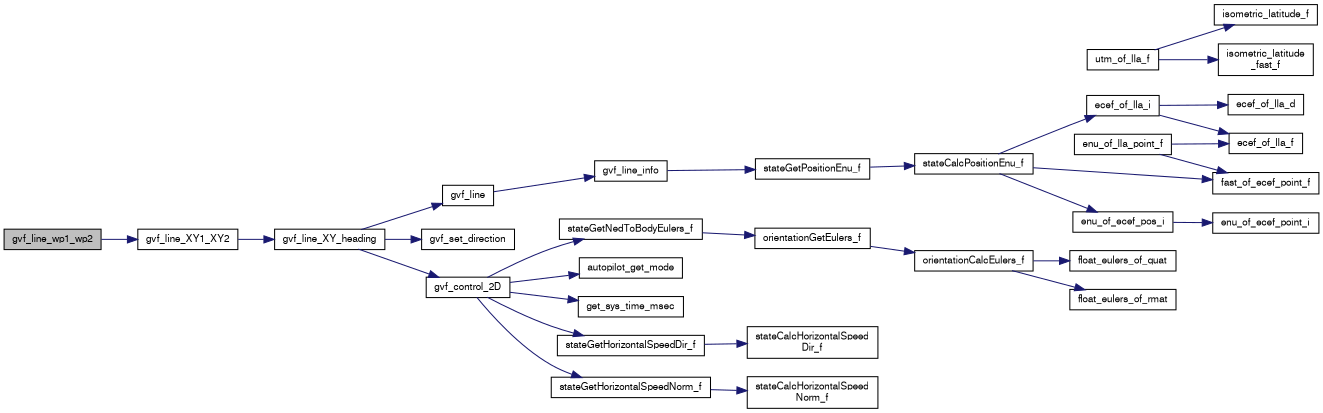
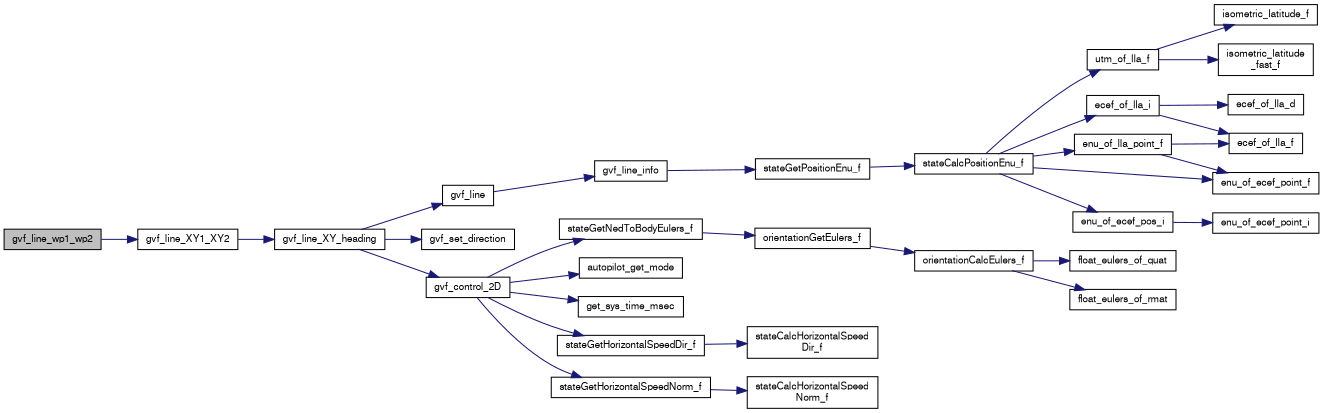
none -> (1036, 111)
none -> (1049, 154)
(1266, 183) -> (1266, 183)
